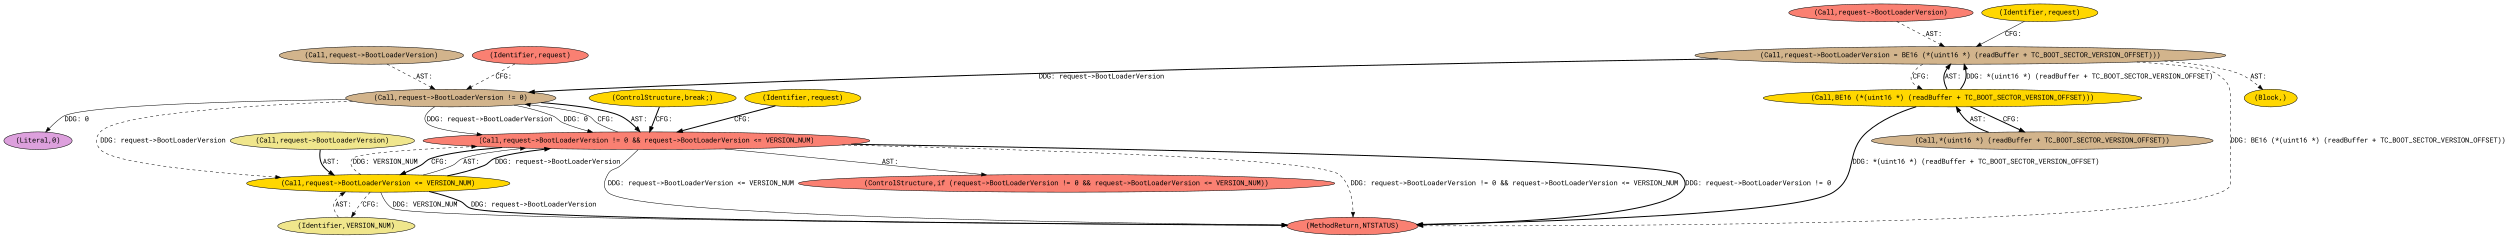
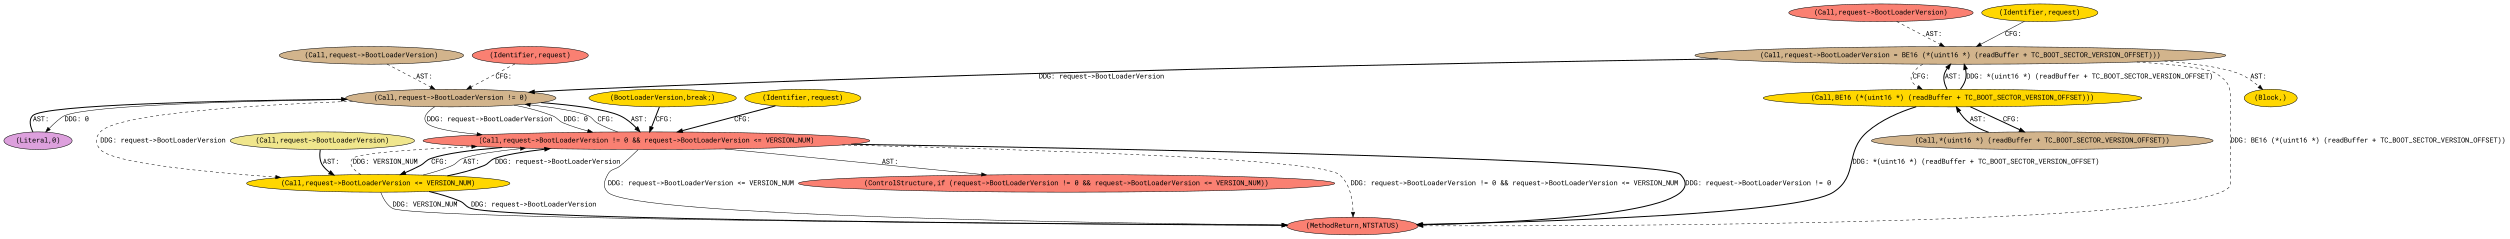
(663, 98) -> (663, 98)
none -> (96, 107)
(346, 226) -> none
